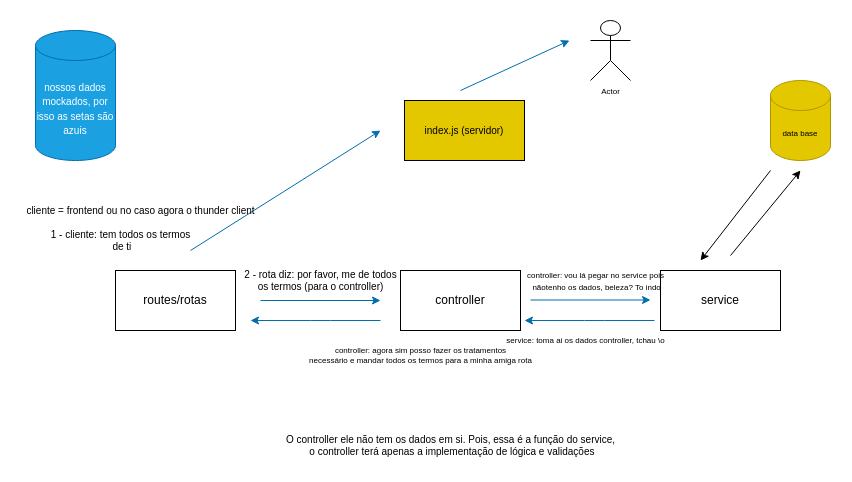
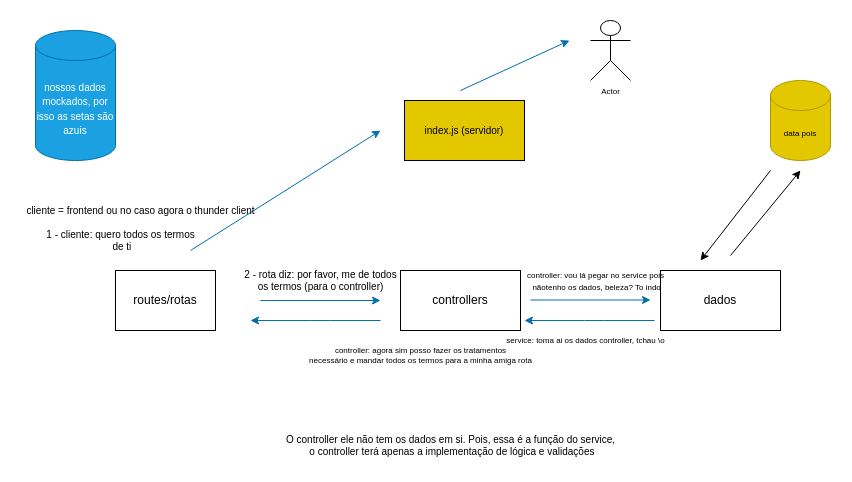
(801, 134) -> (801, 134)
(121, 241) -> (121, 241)
(176, 301) -> (166, 301)
(461, 301) -> (461, 301)
(721, 301) -> (721, 301)
